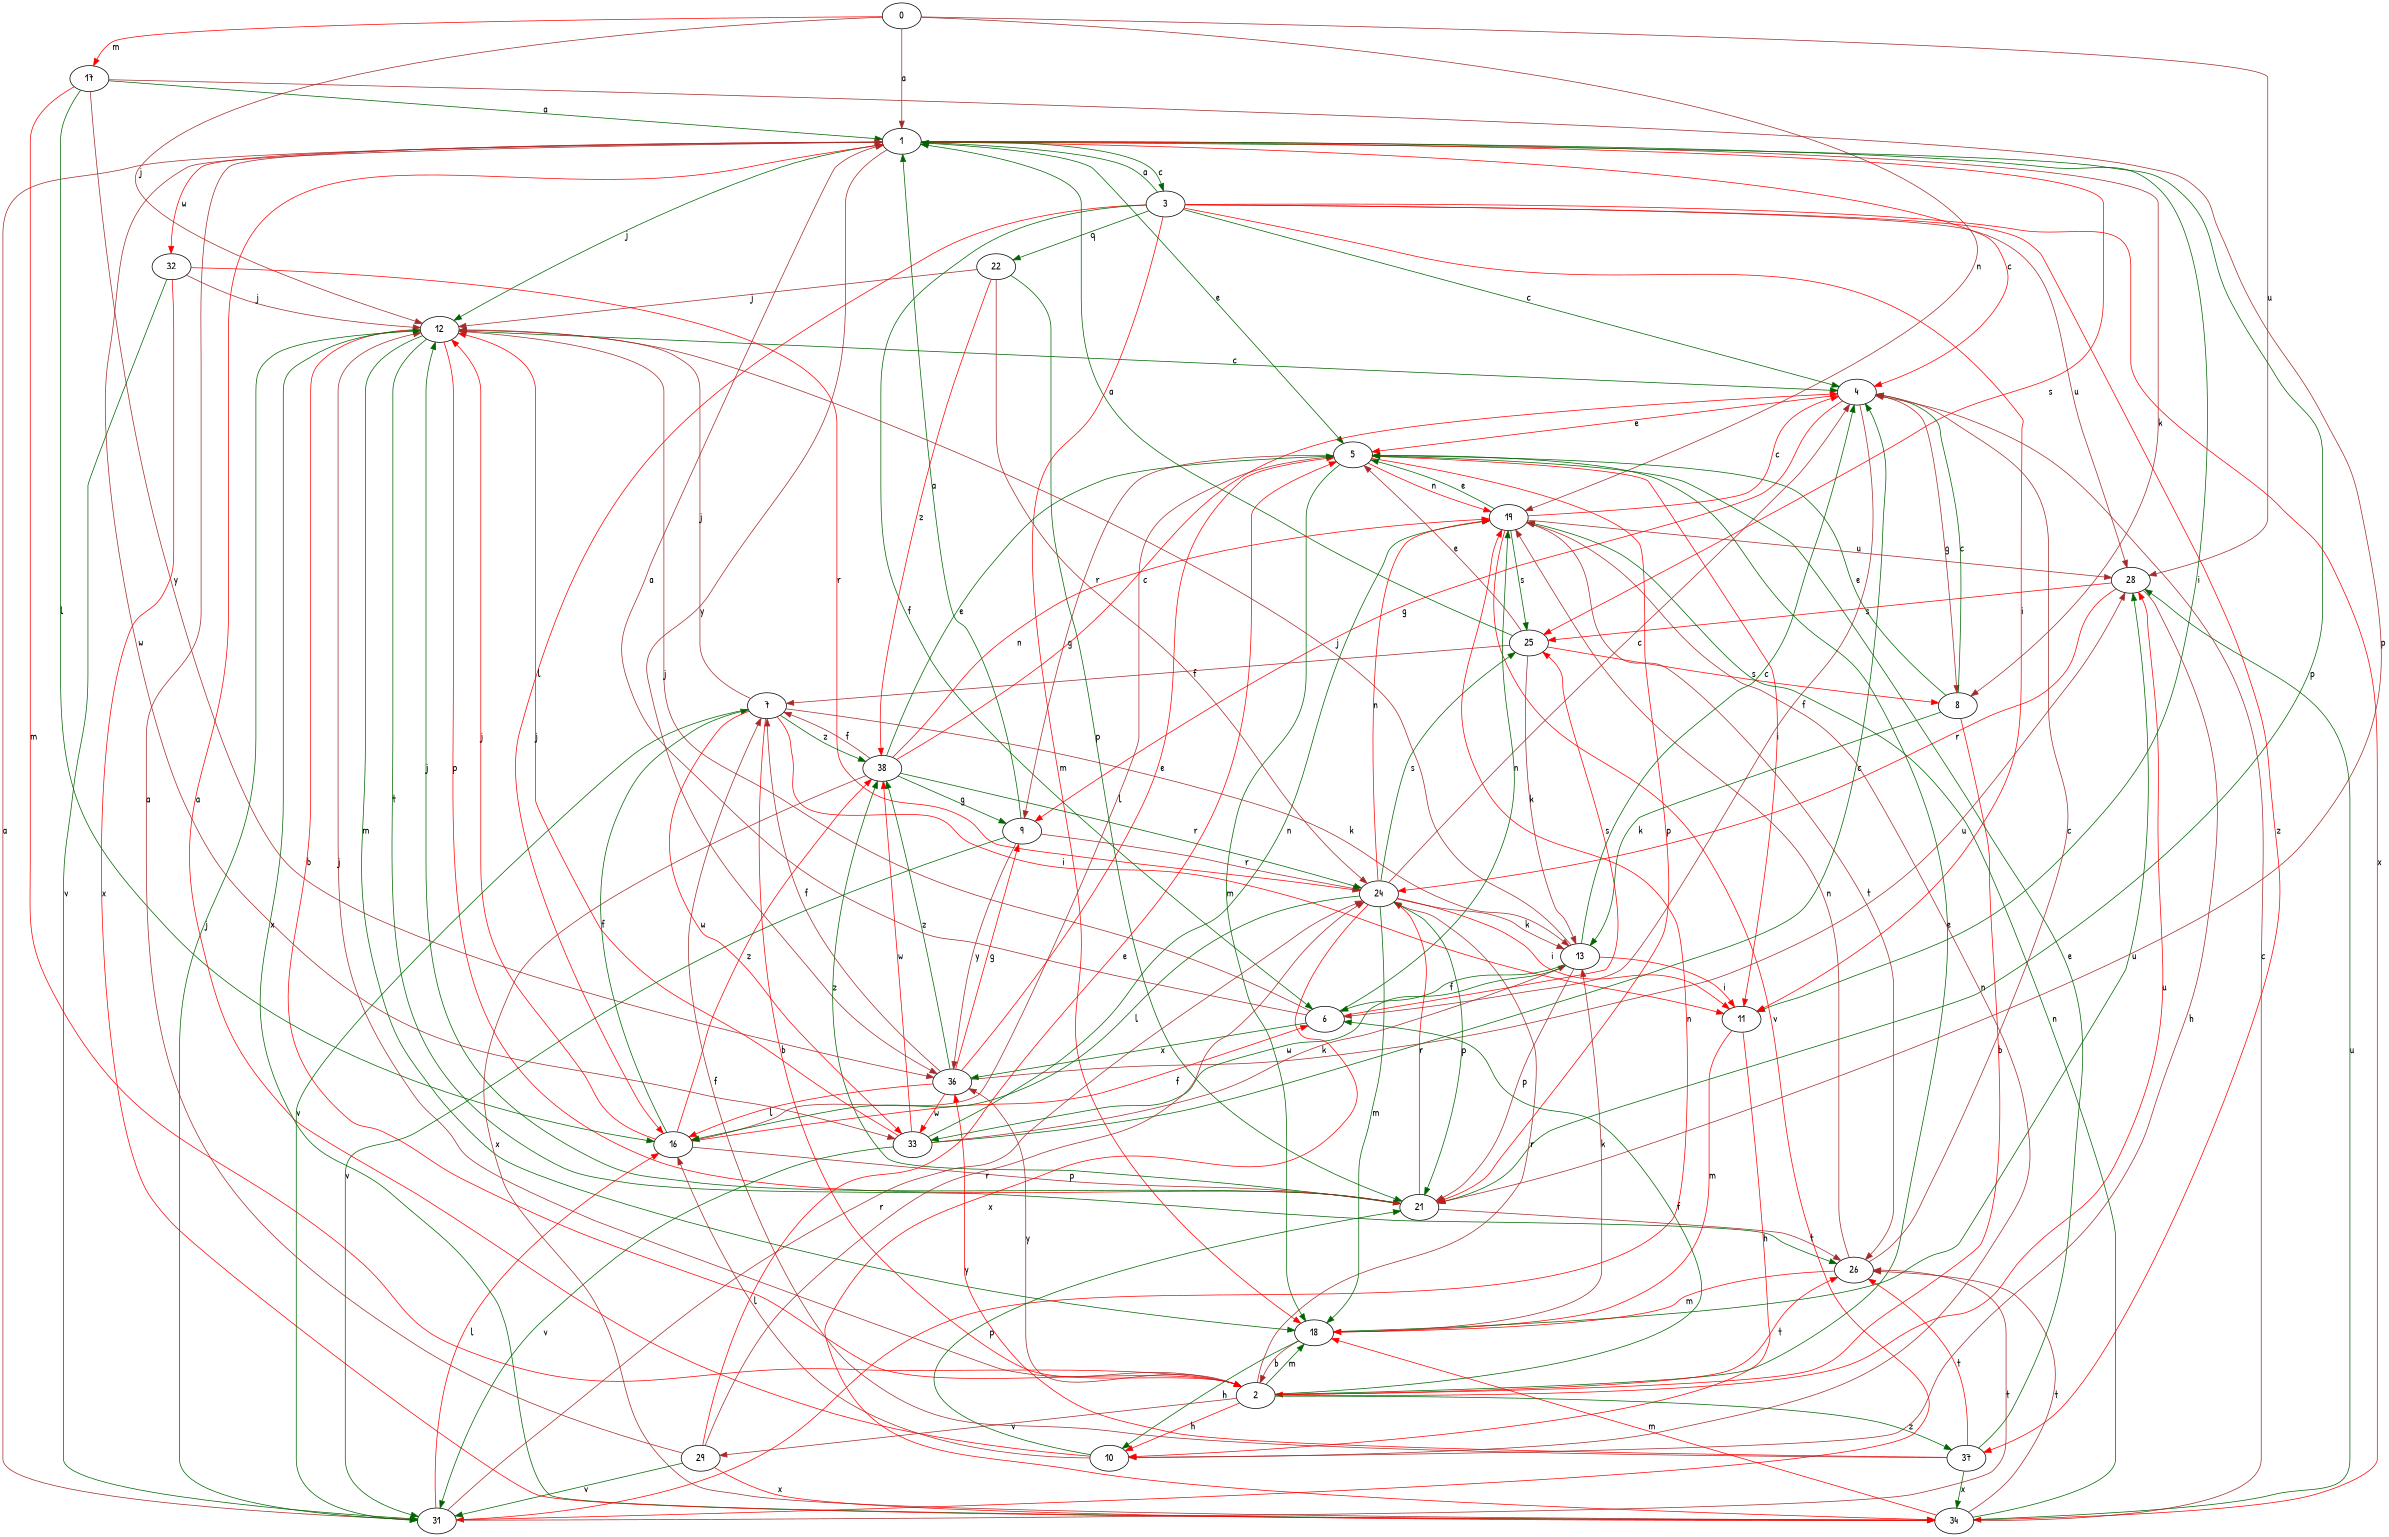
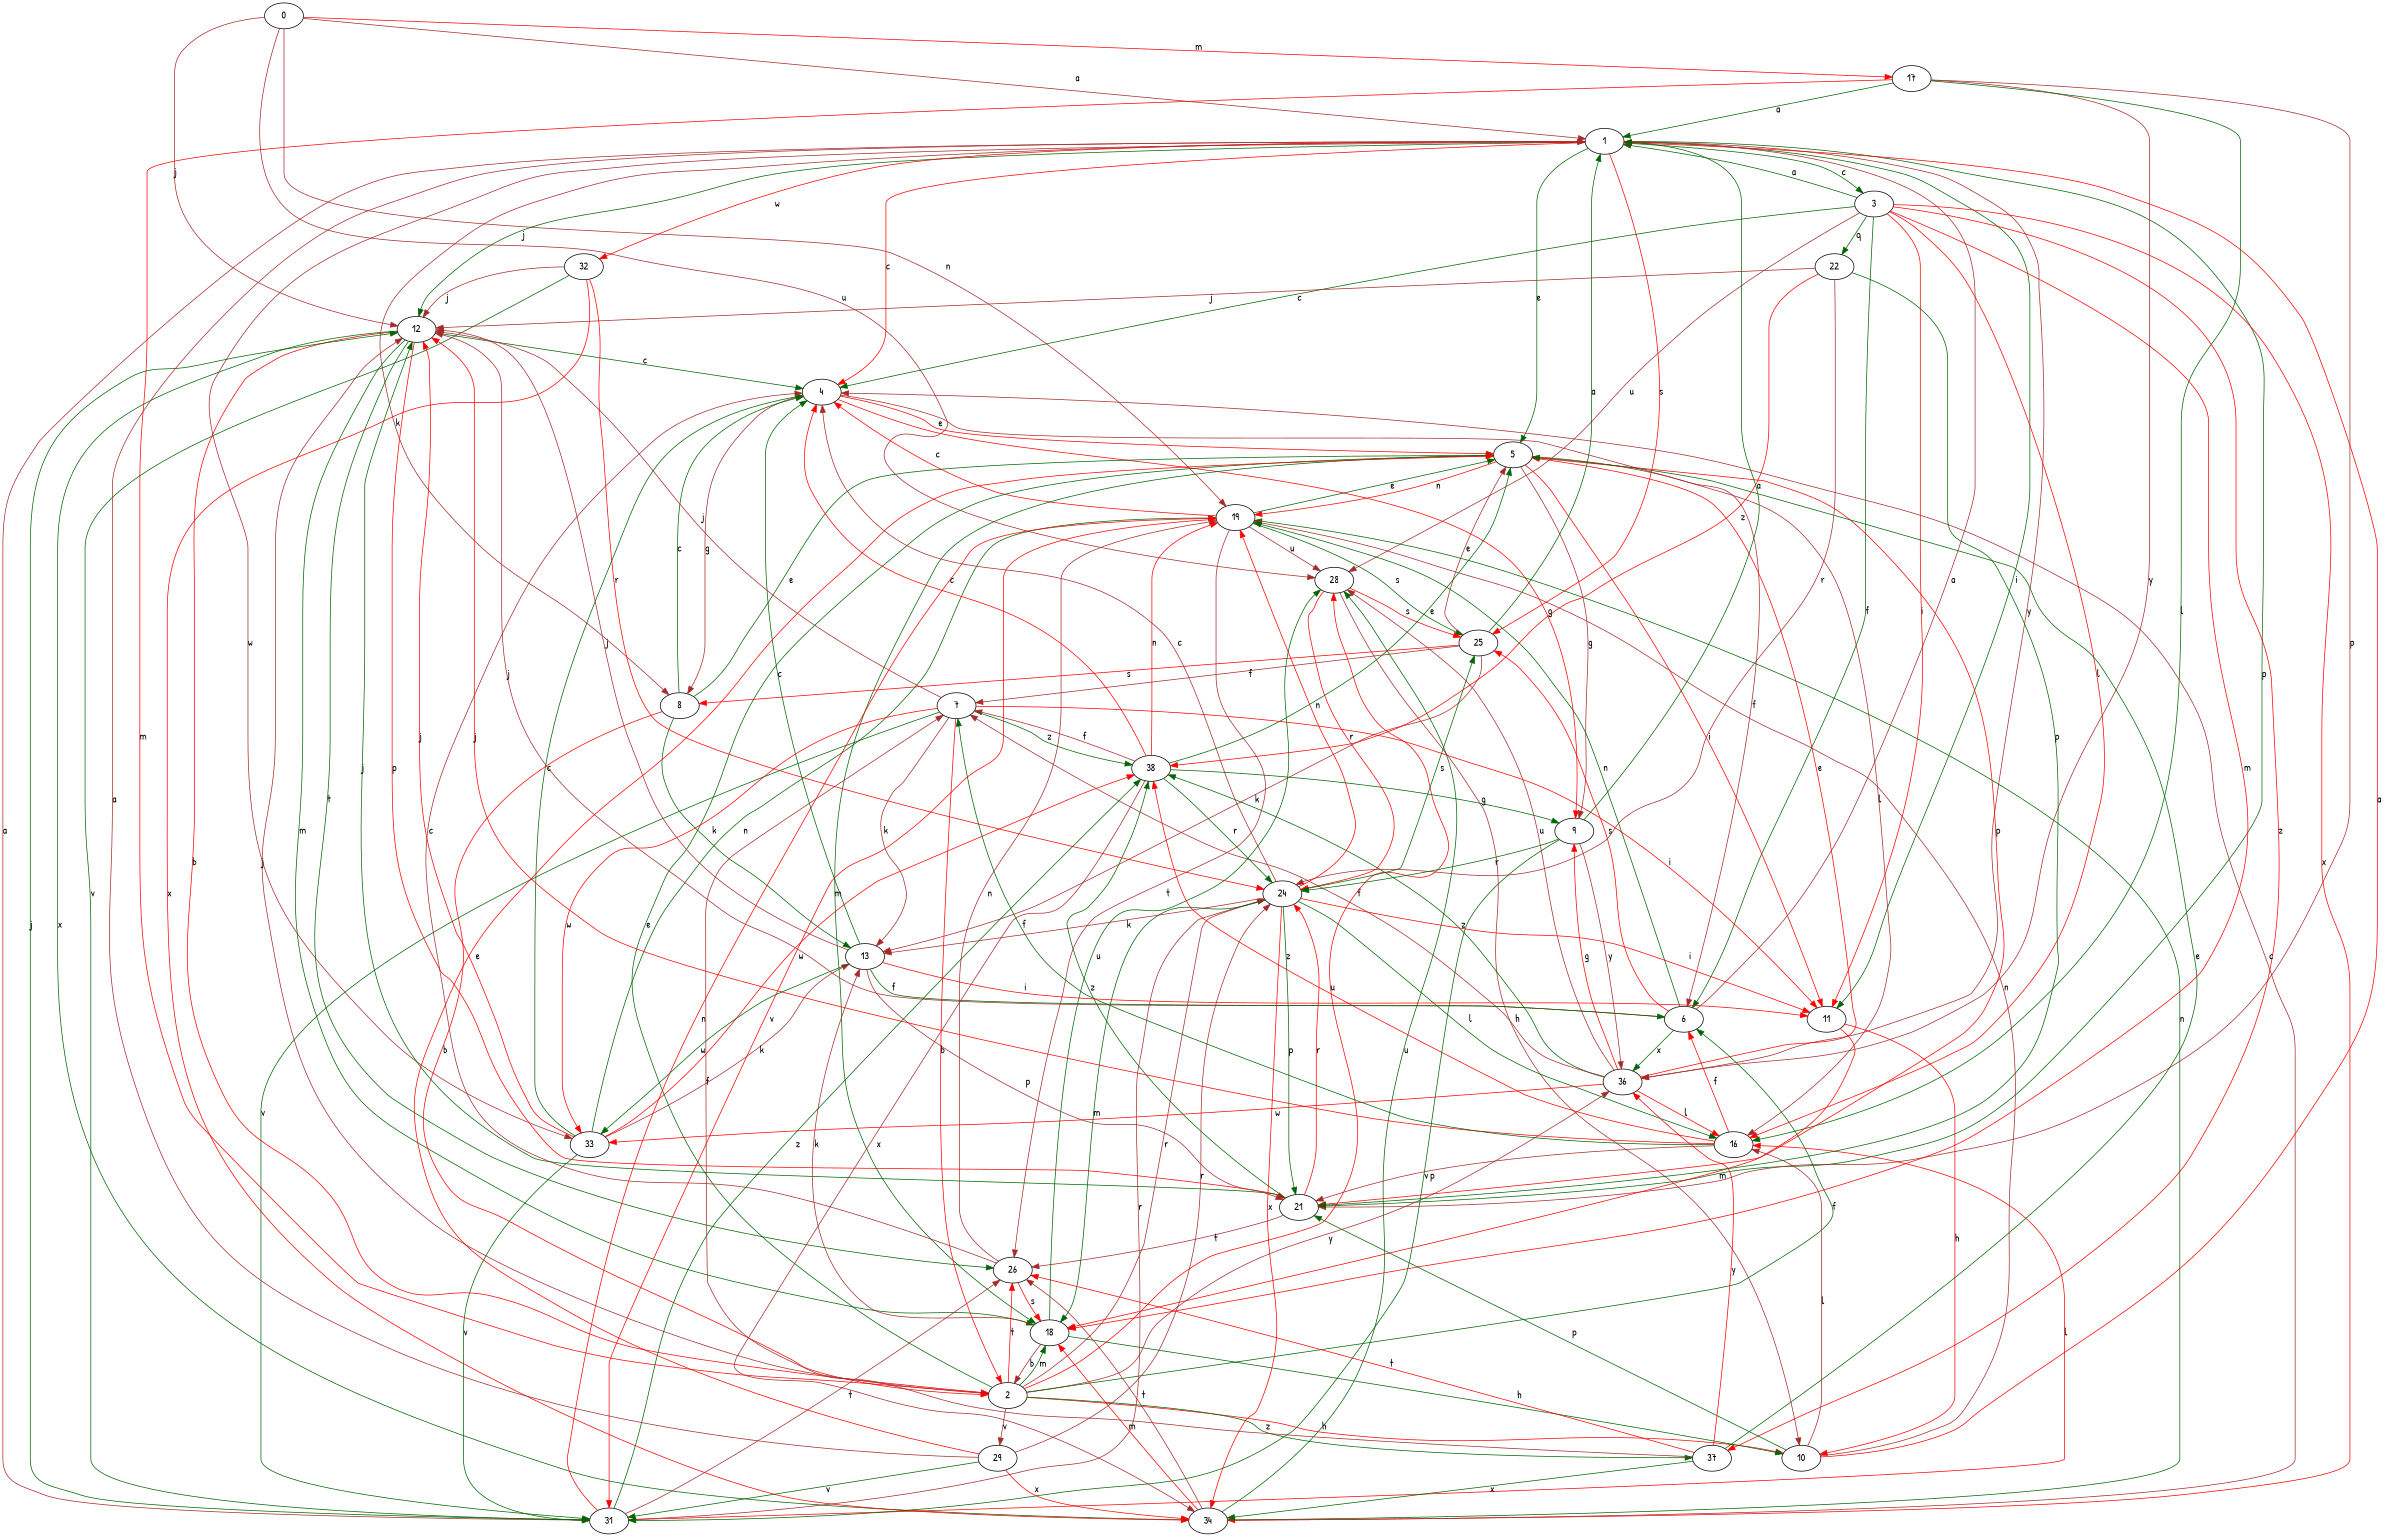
(1198, 858) -> (1447, 868)
none -> (832, 1094)
(1690, 1301) -> (1033, 1301)
